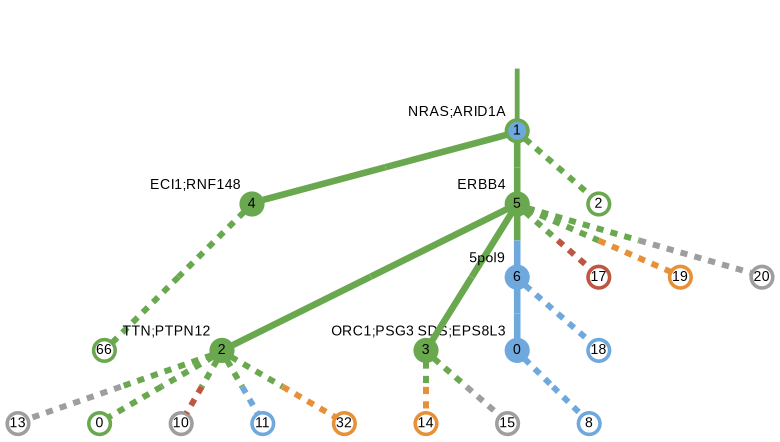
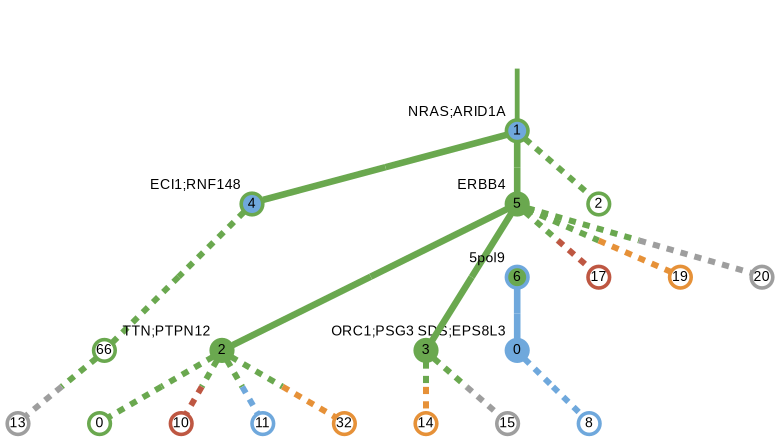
(252, 204) -> (252, 204)
(517, 240) -> none
(517, 277) -> (517, 277)
(599, 350) -> none
(120, 387) -> (62, 387)
(181, 424) -> (181, 424)
